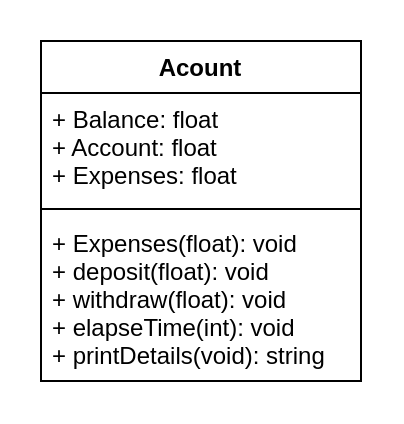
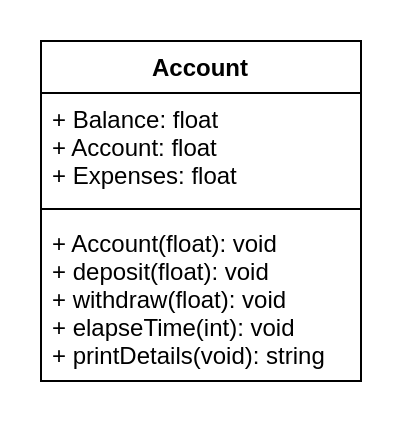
(200, 68) -> (200, 68)
(191, 244) -> (184, 244)
